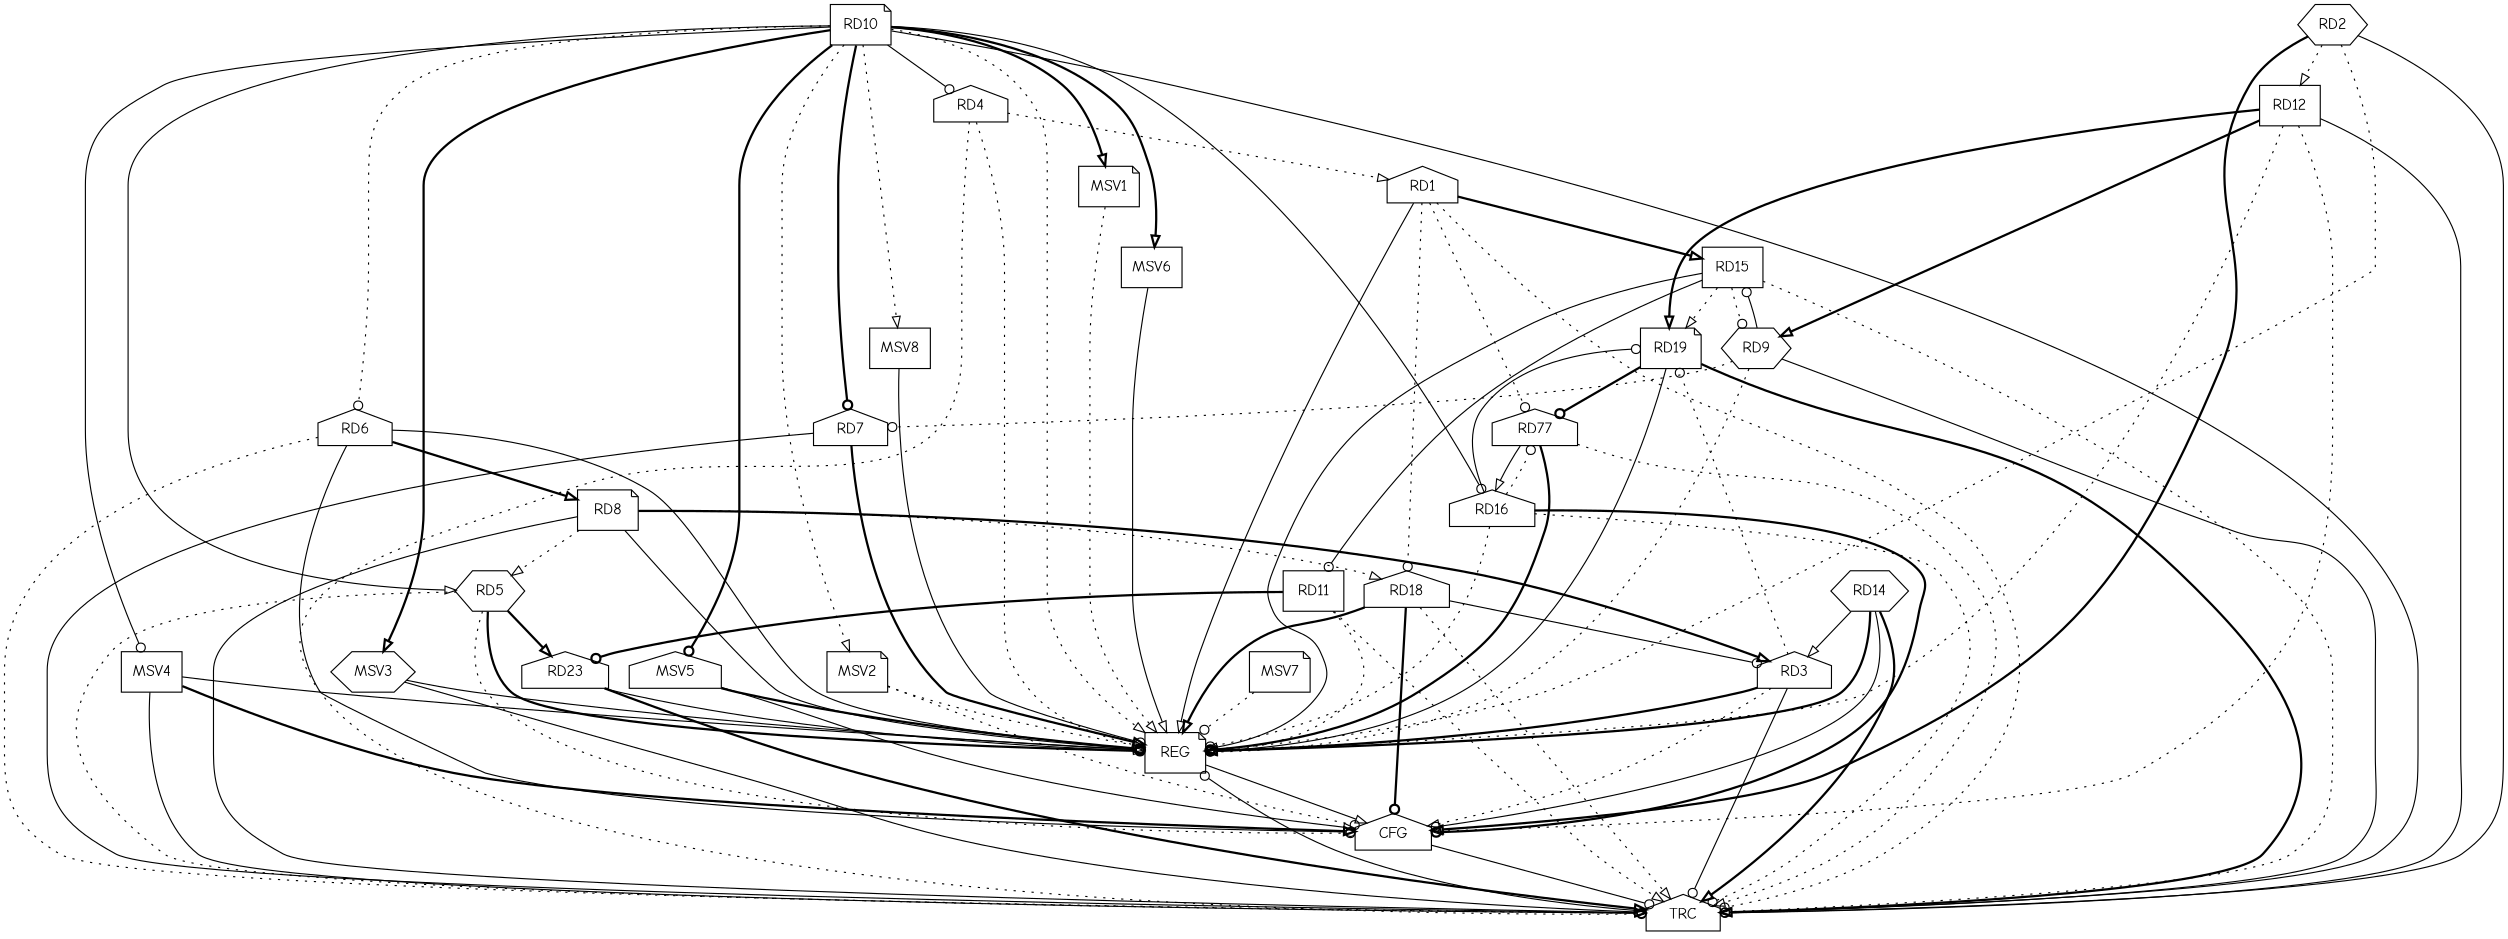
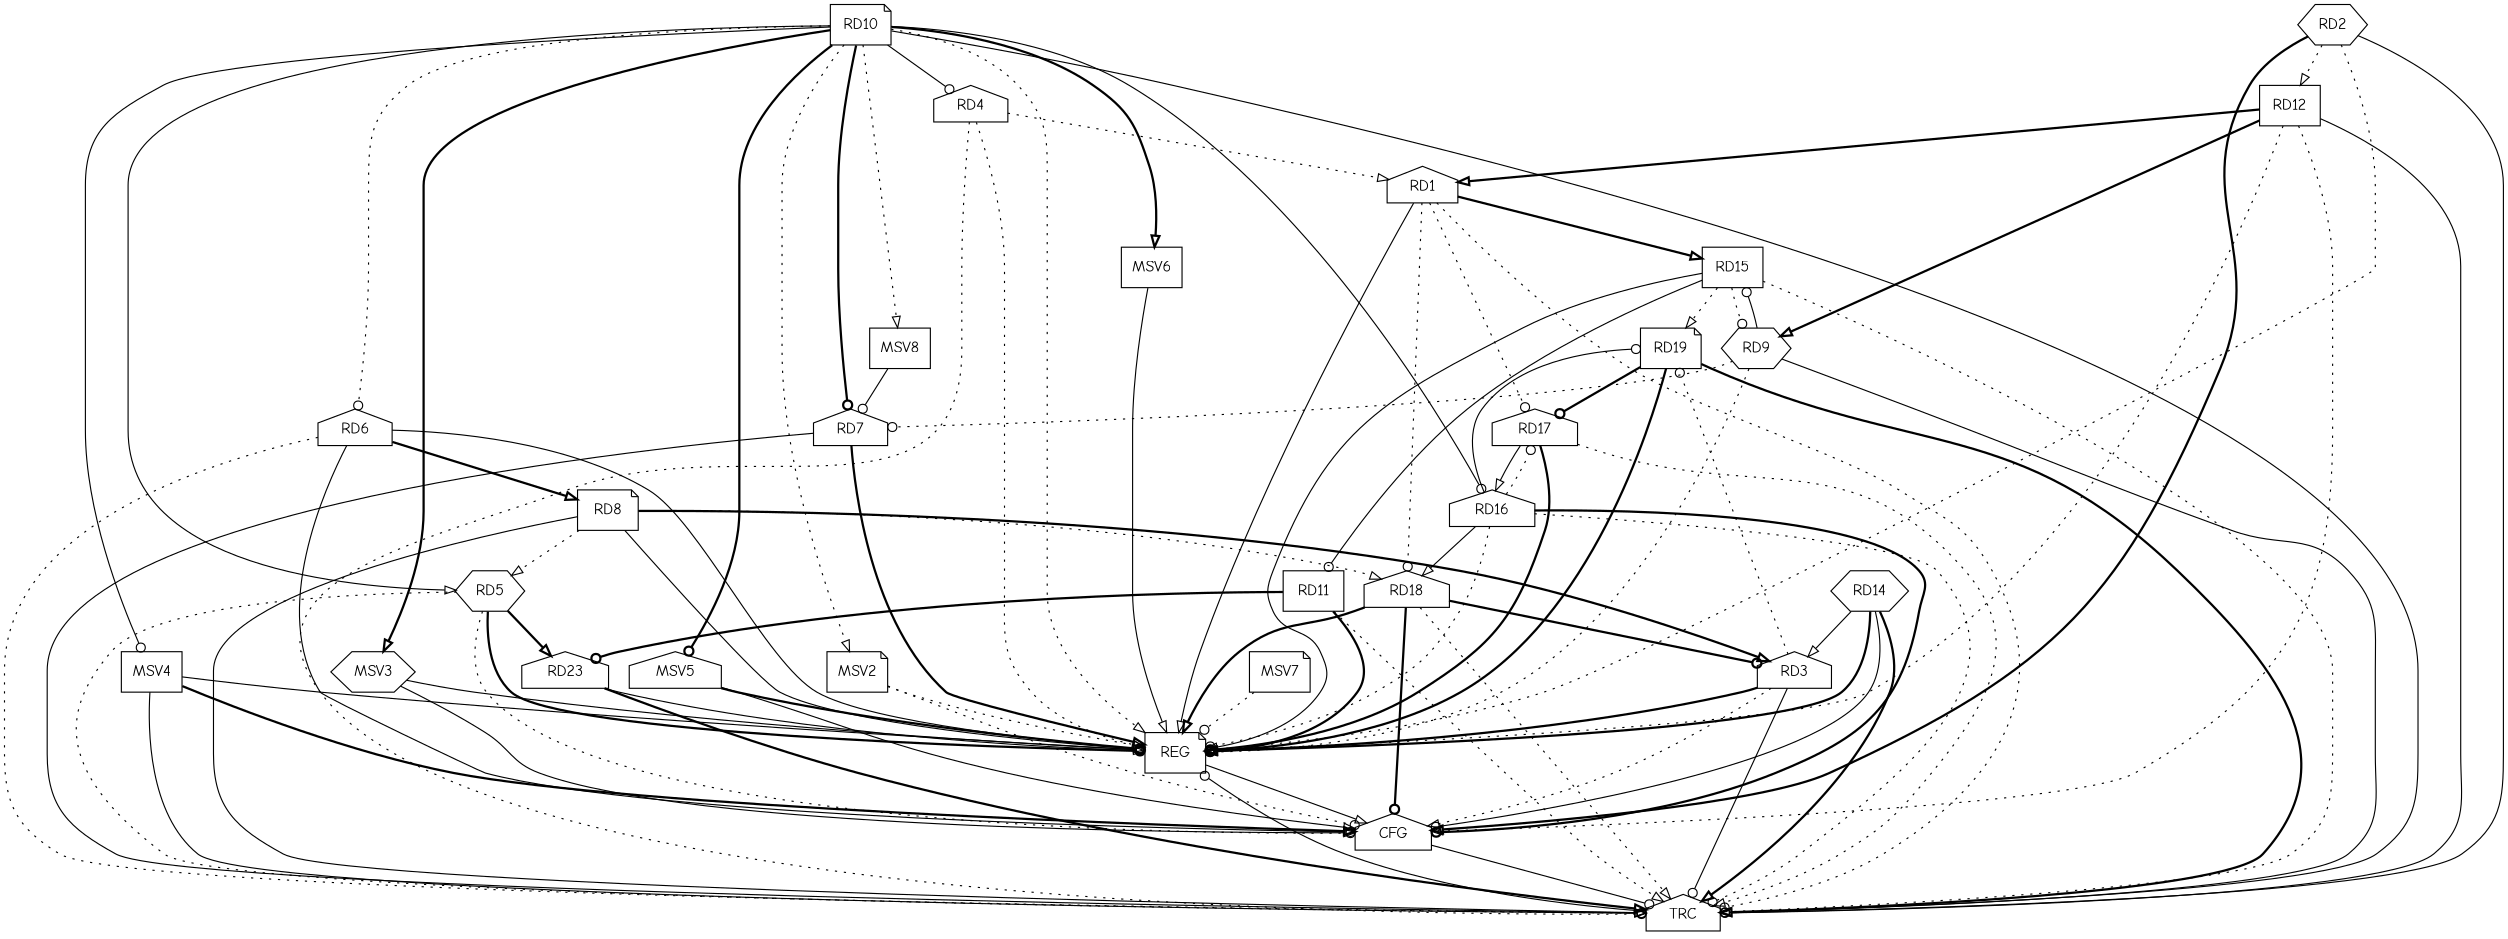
(1931, 159) -> (1864, 145)
(1109, 187) -> none
(1535, 429) -> (1535, 429)
none -> (1453, 547)
(944, 624) -> (877, 387)
(1601, 631) -> (1601, 631)
(1515, 650) -> (1515, 650)
(1355, 694) -> (1355, 694)
(1543, 726) -> (1543, 726)
(1010, 850) -> (857, 819)
